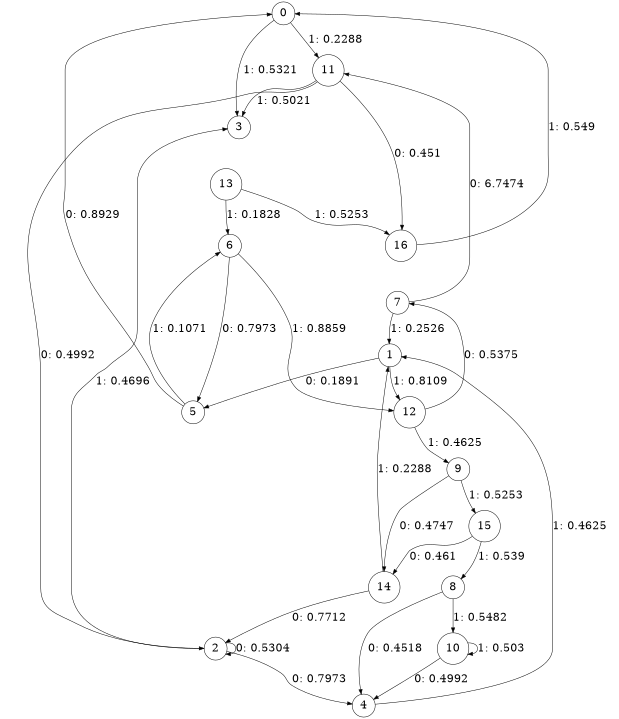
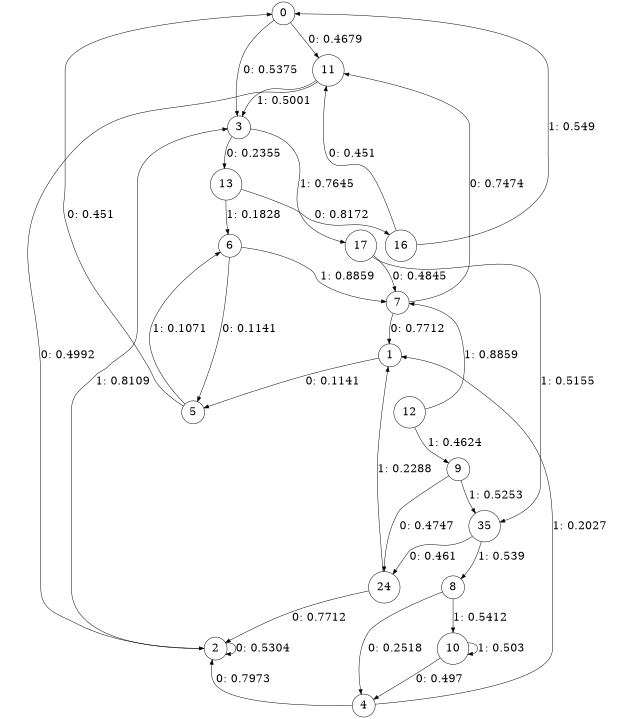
(341, 40) -> (341, 40)
(276, 70) -> (276, 70)
(289, 101) -> (289, 101)
(389, 145) -> (347, 165)
none -> (226, 150)
(502, 184) -> (502, 184)
(98, 215) -> (98, 215)
(347, 215) -> (347, 215)
none -> (361, 246)
(255, 329) -> (255, 329)
(423, 329) -> (423, 329)
(497, 355) -> (497, 355)
(289, 361) -> (313, 272)
(128, 382) -> (128, 382)
(338, 382) -> (338, 382)
(392, 382) -> none
(460, 443) -> (460, 443)
(485, 526) -> (485, 526)
(585, 526) -> (585, 526)
(384, 587) -> (384, 587)
(486, 618) -> (486, 618)
(401, 649) -> (401, 649)
(286, 679) -> (271, 702)
(447, 679) -> (447, 679)
